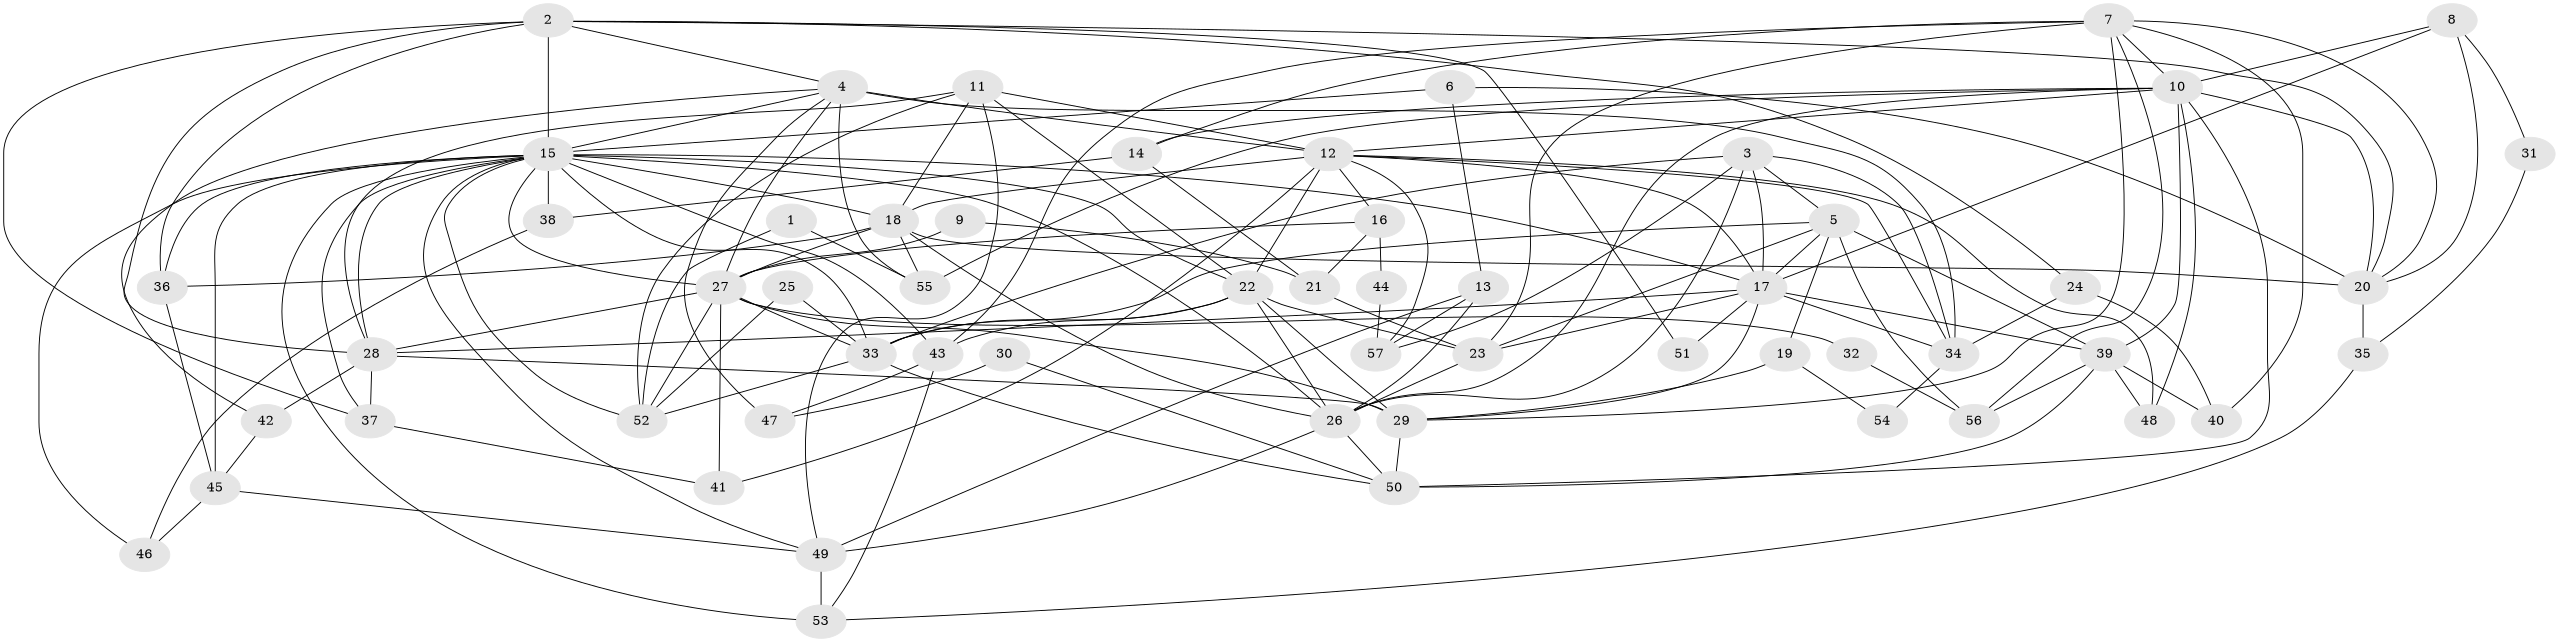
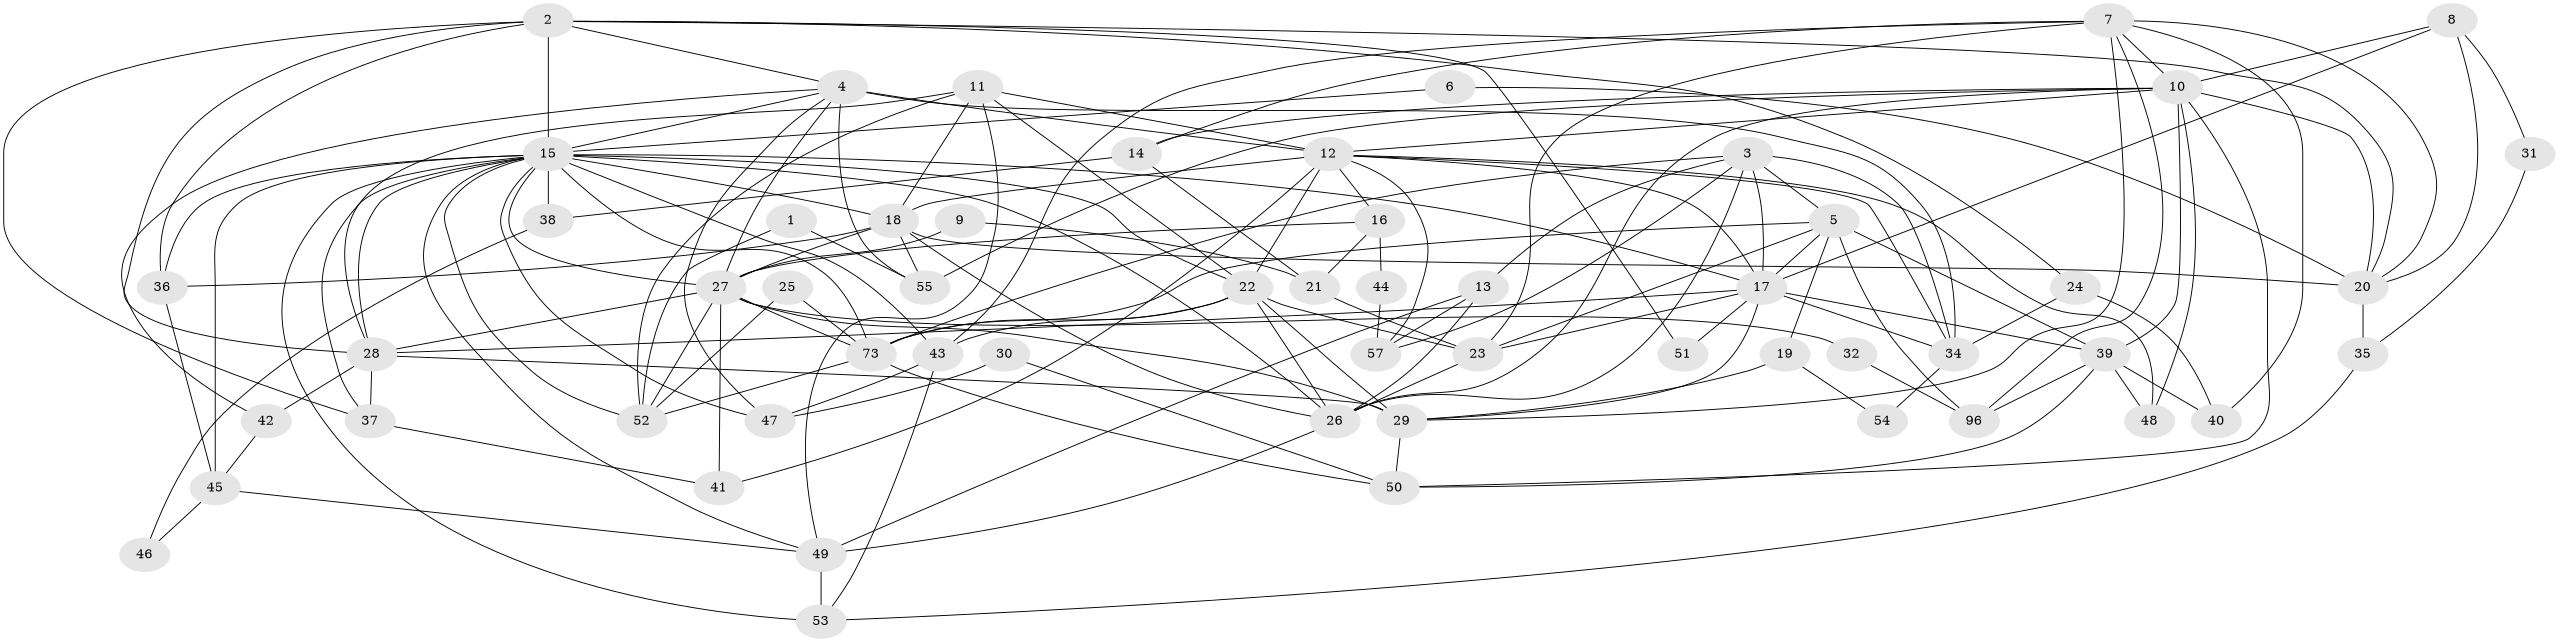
(1468, 192) -> (1603, 200)
(118, 233) -> (572, 329)
(871, 354) -> (871, 354)
(1974, 421) -> (1974, 421)
(1365, 455) -> none
